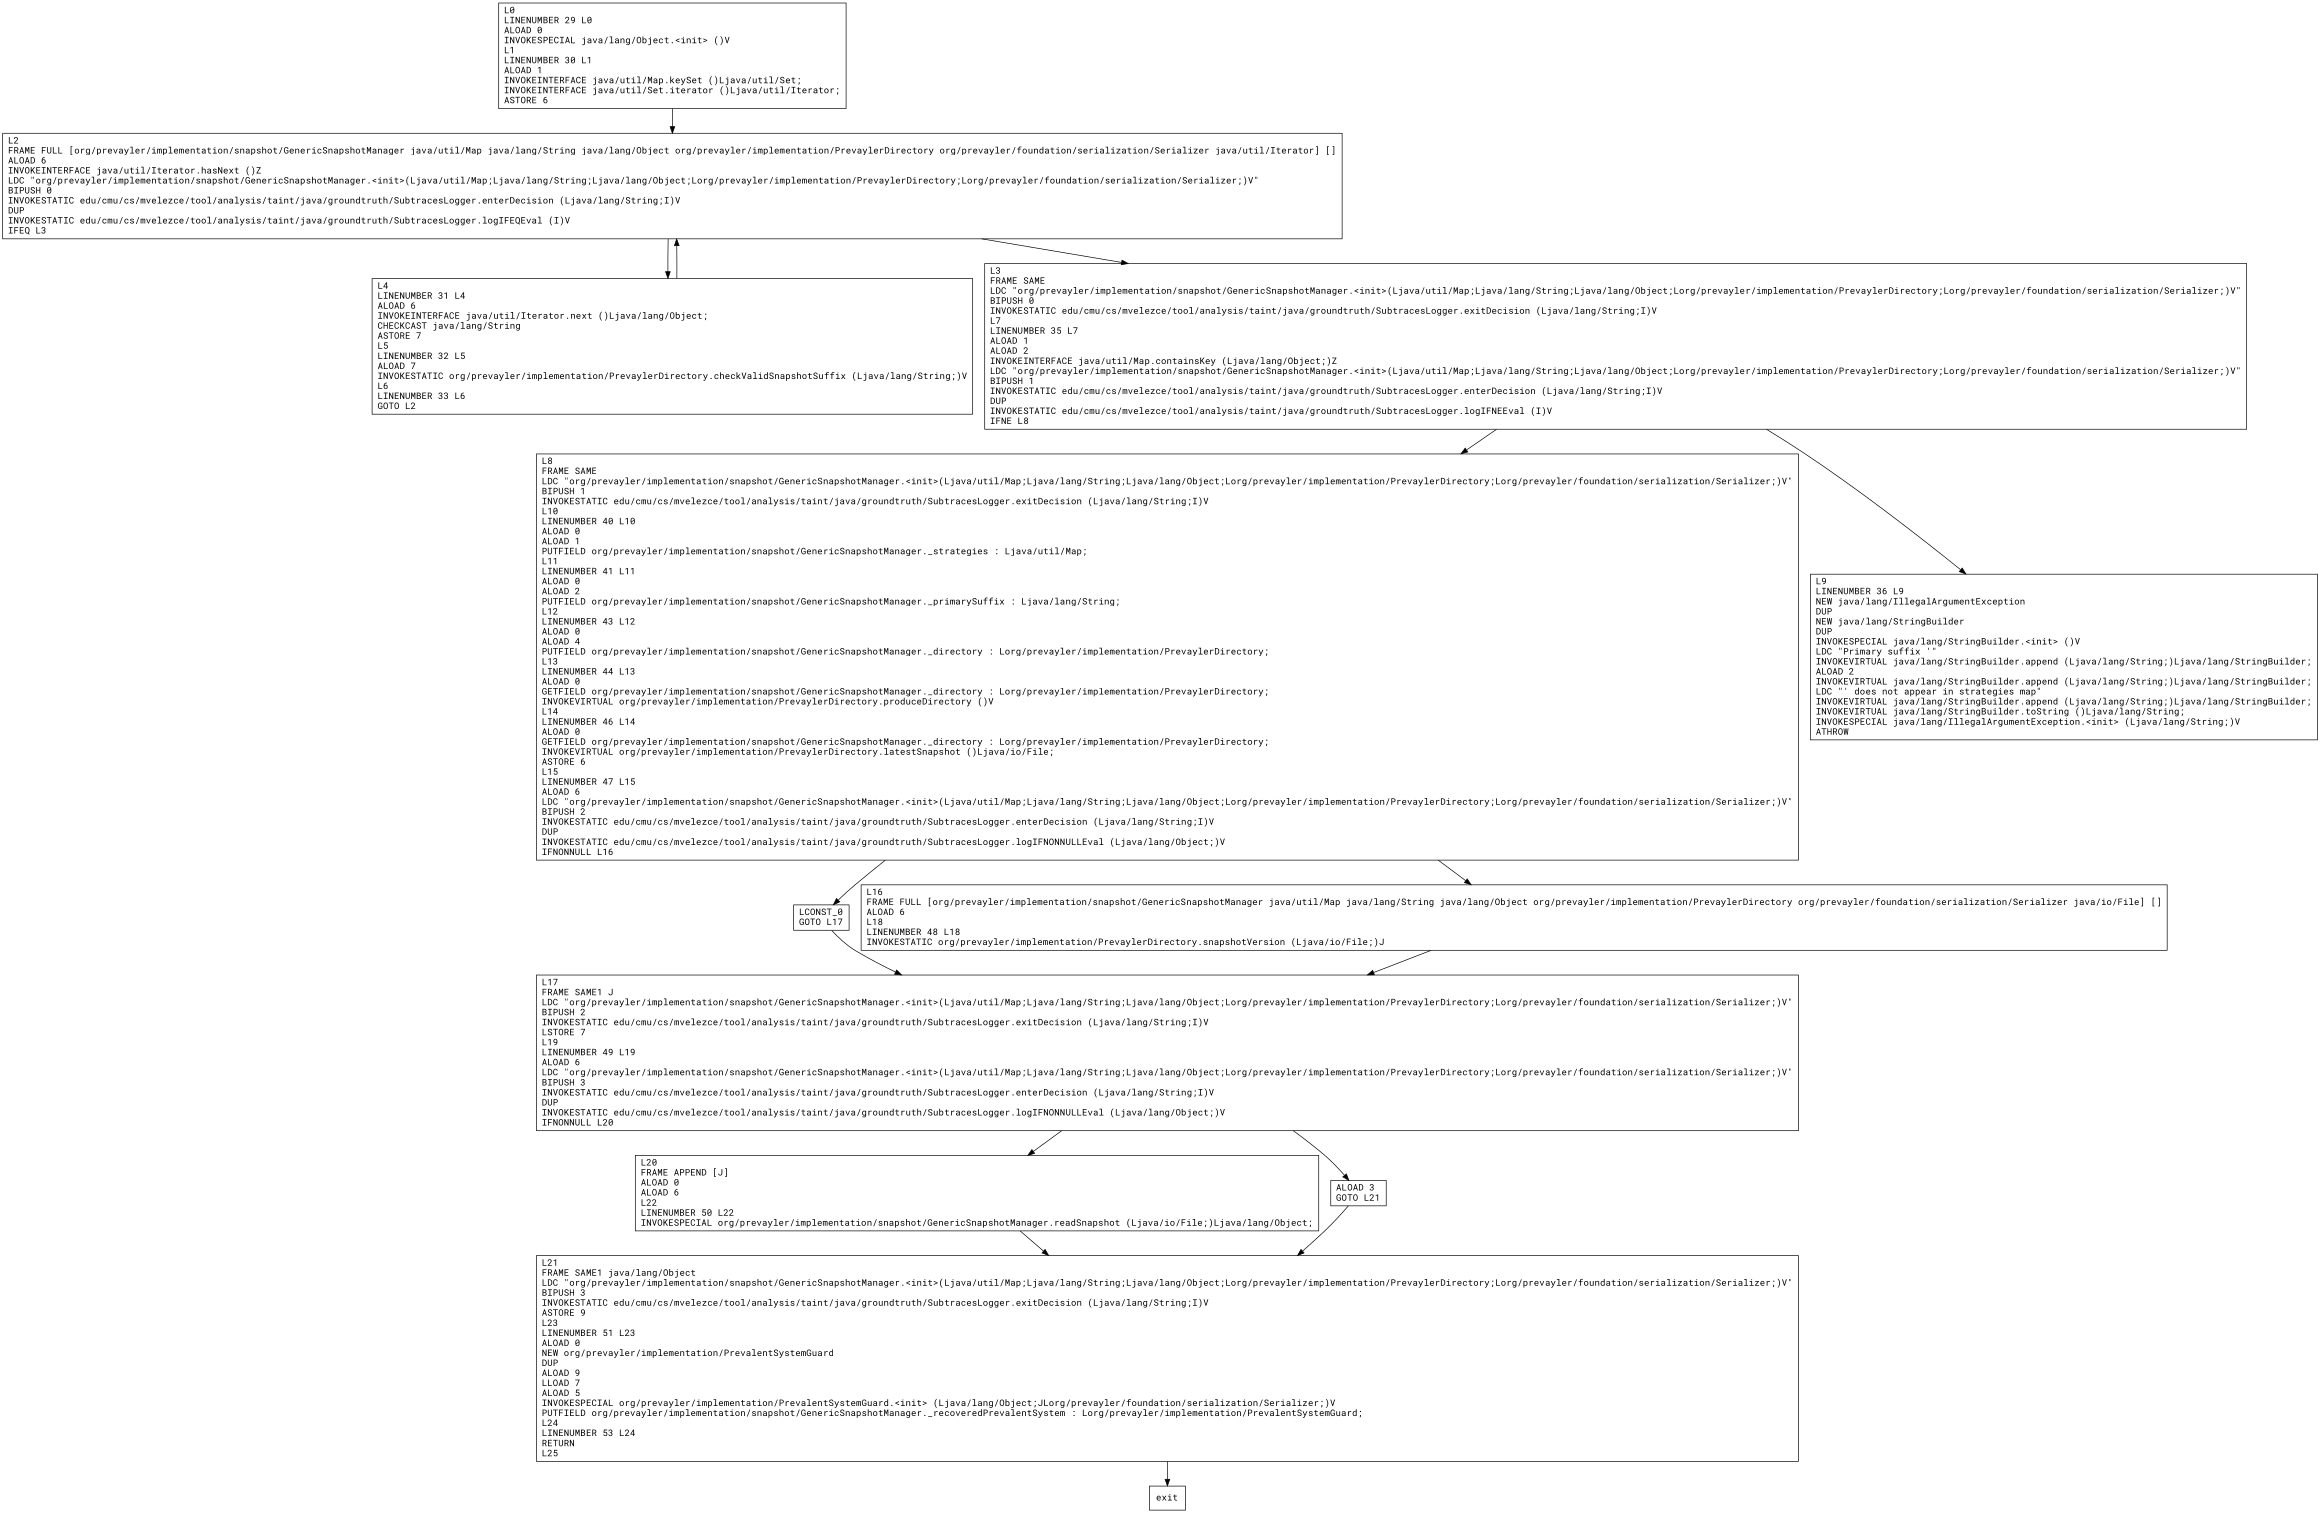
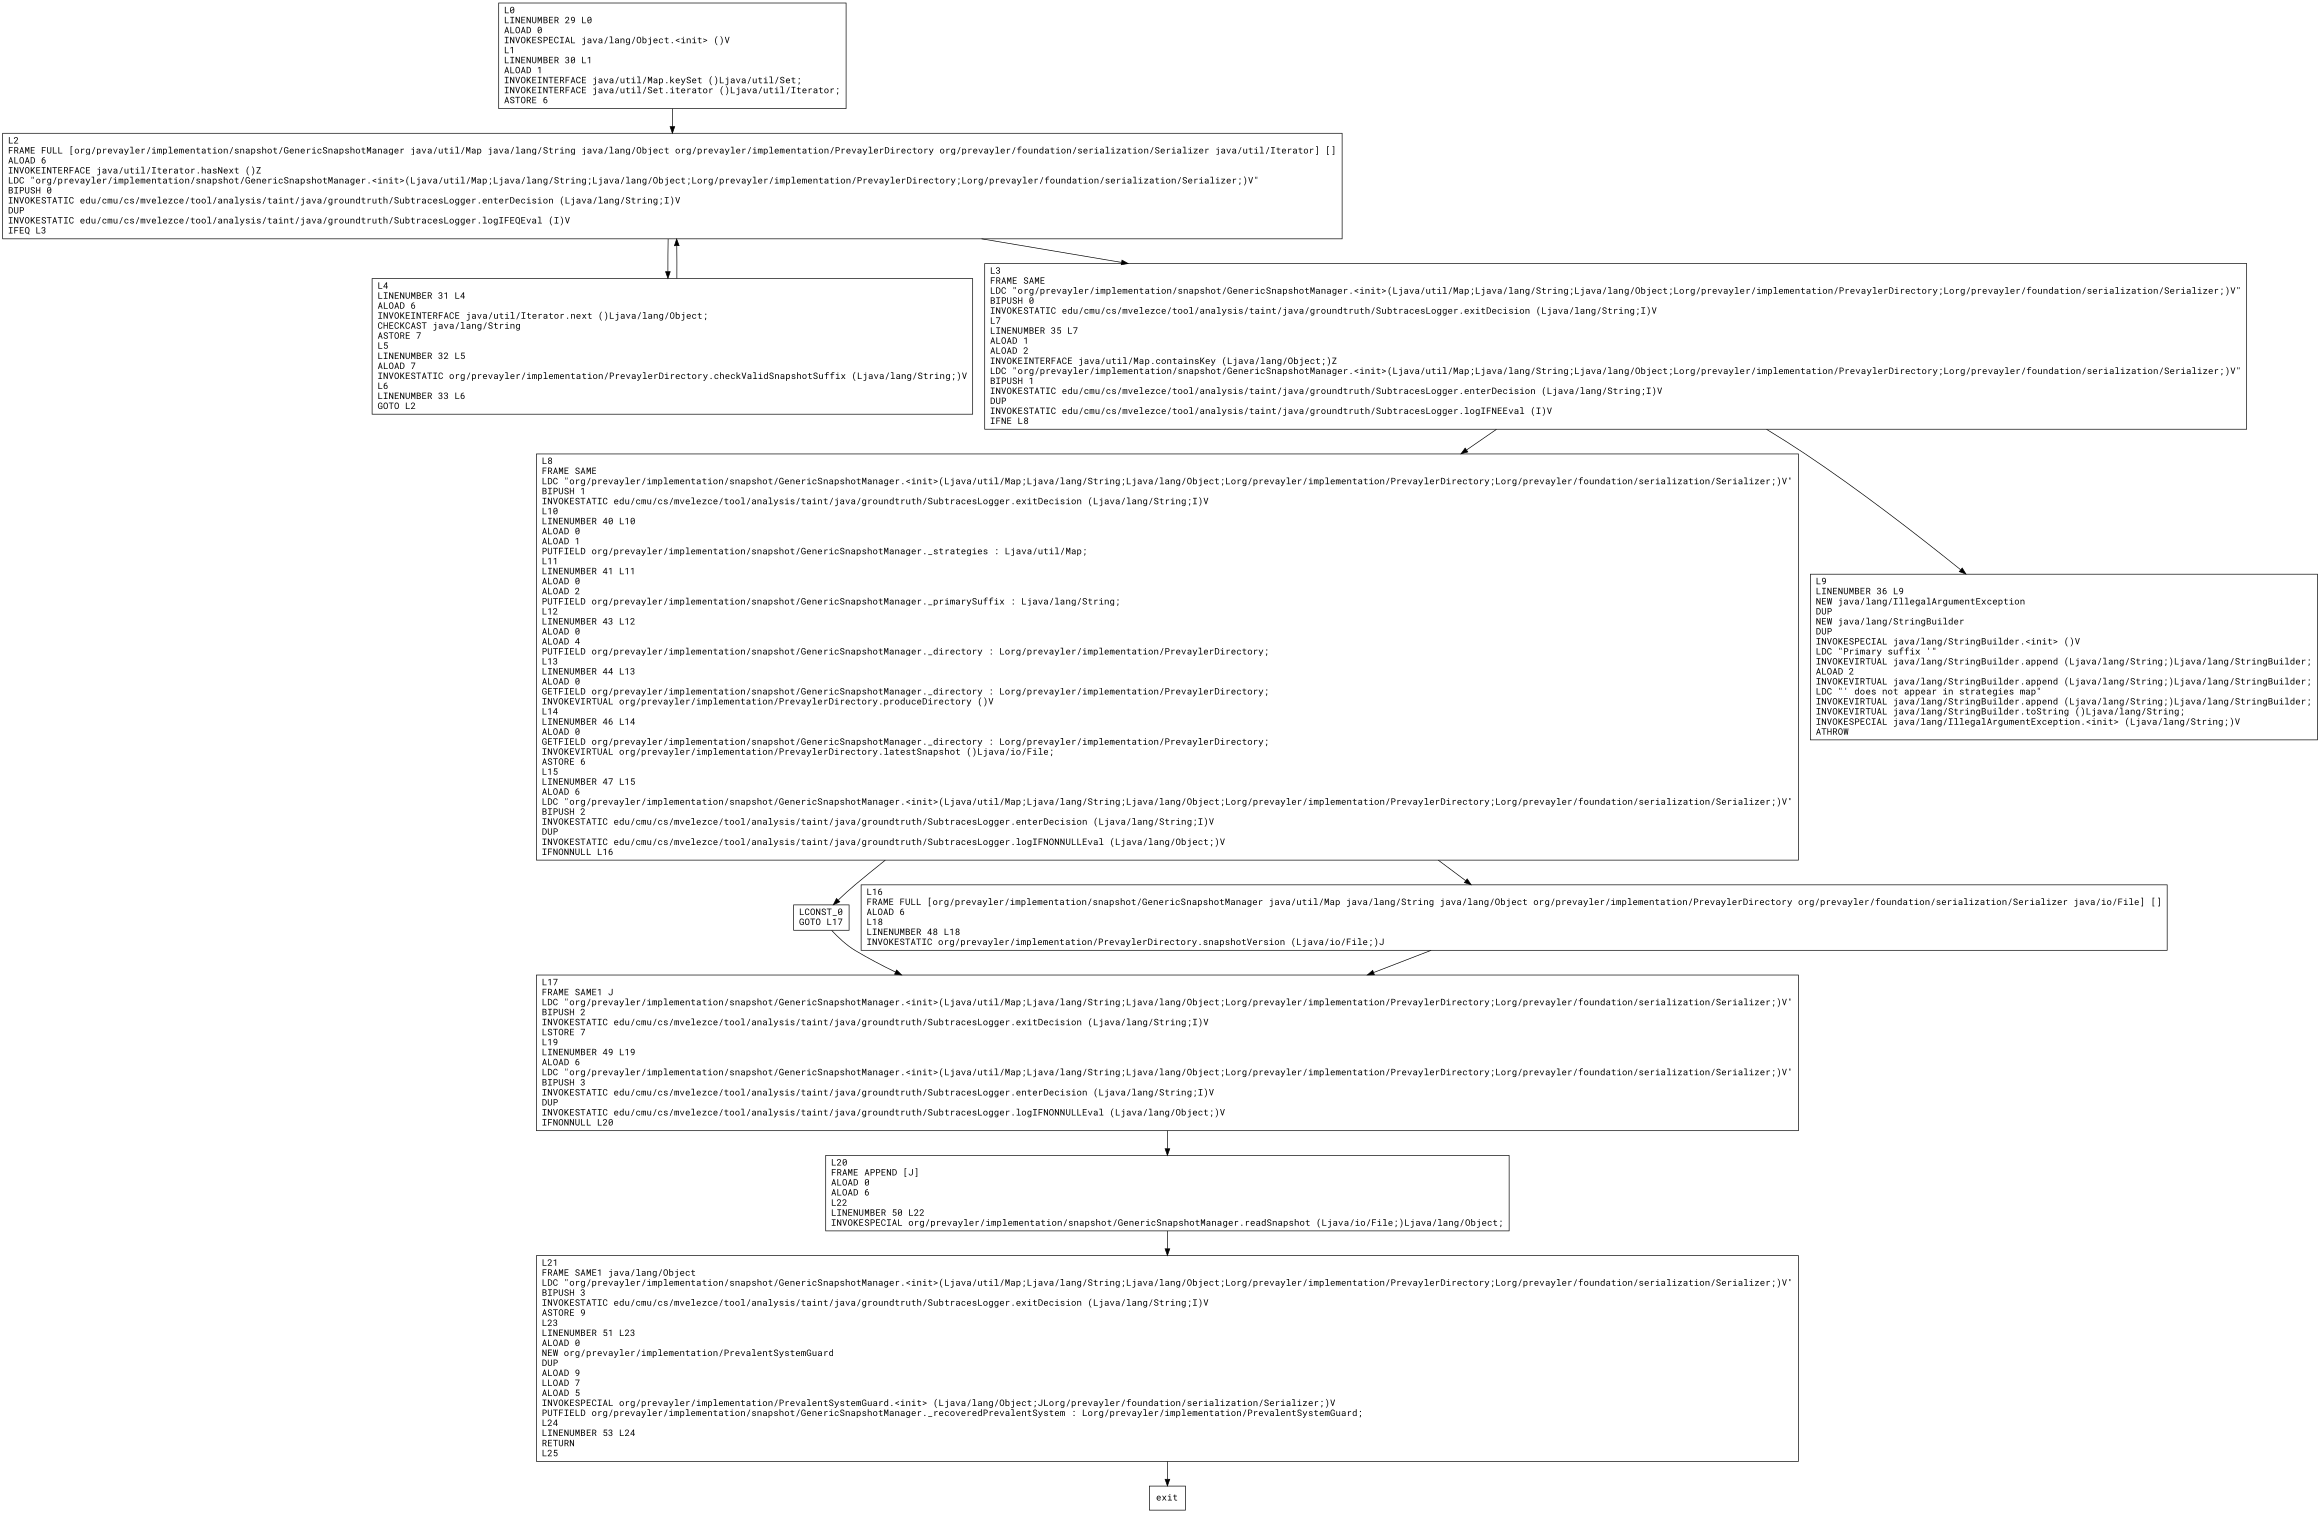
(1358, 1193) -> none
